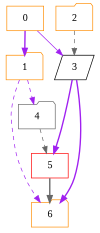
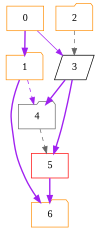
(14, 140) -> (14, 140)
(80, 140) -> (58, 89)
(50, 187) -> (50, 187)
